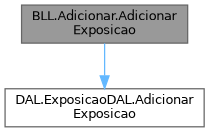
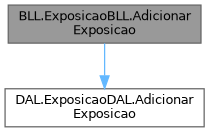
(105, 24) -> (105, 24)
